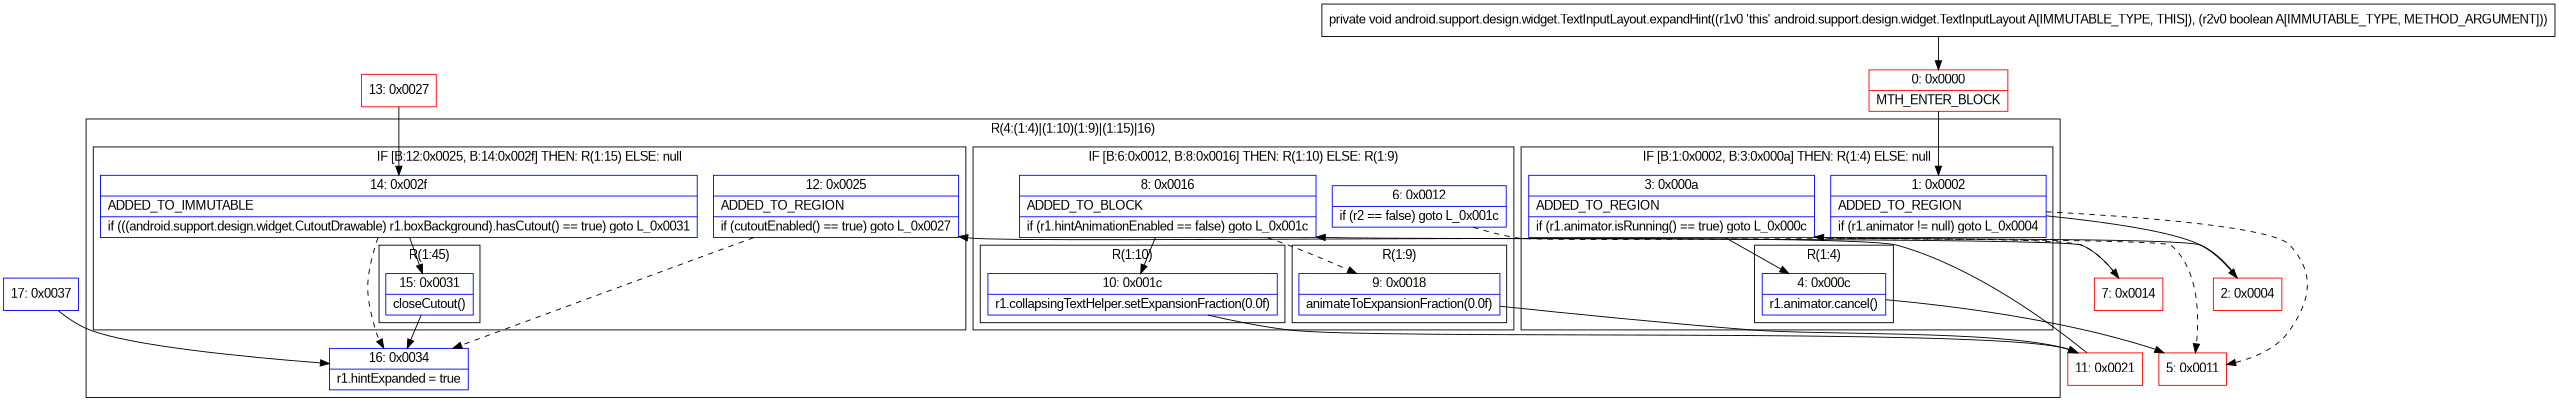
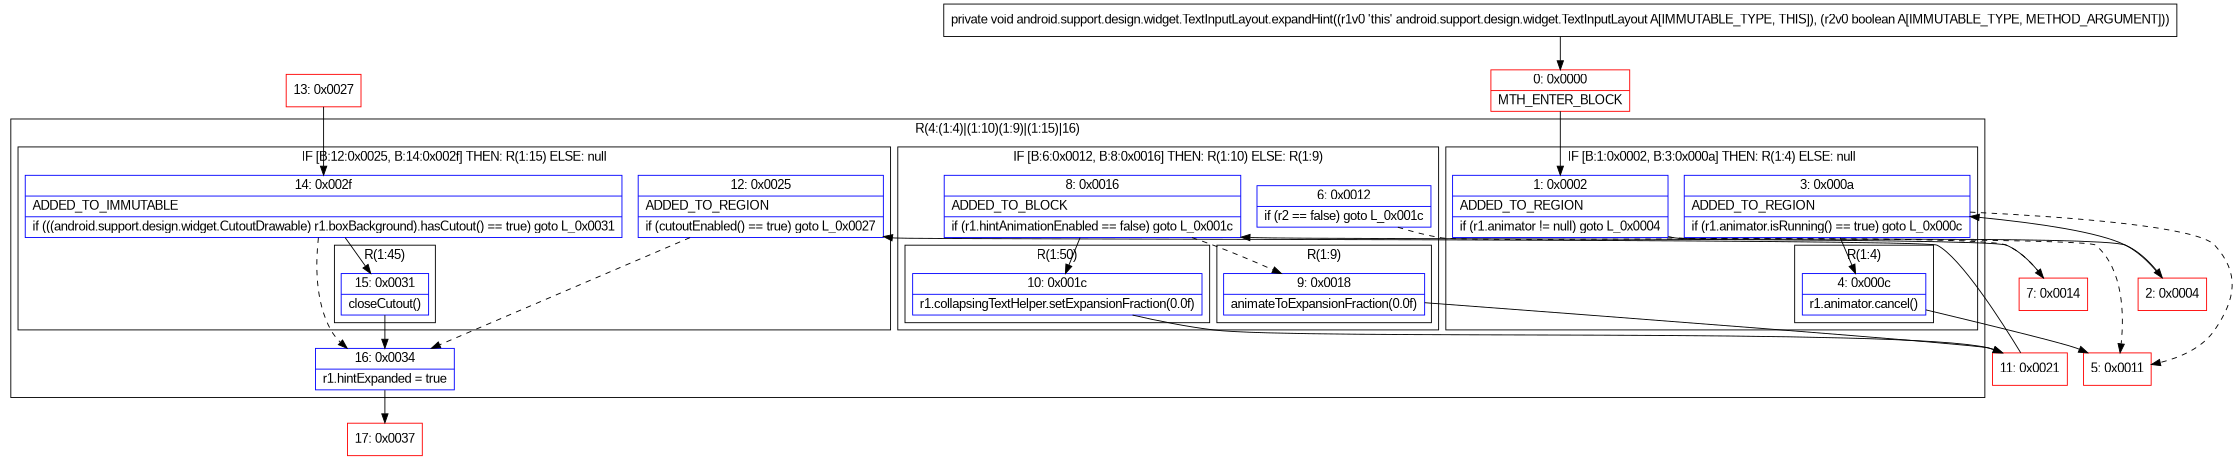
(1133, 256) -> (1057, 256)
(41, 294) -> (385, 439)
(186, 349) -> (385, 403)
